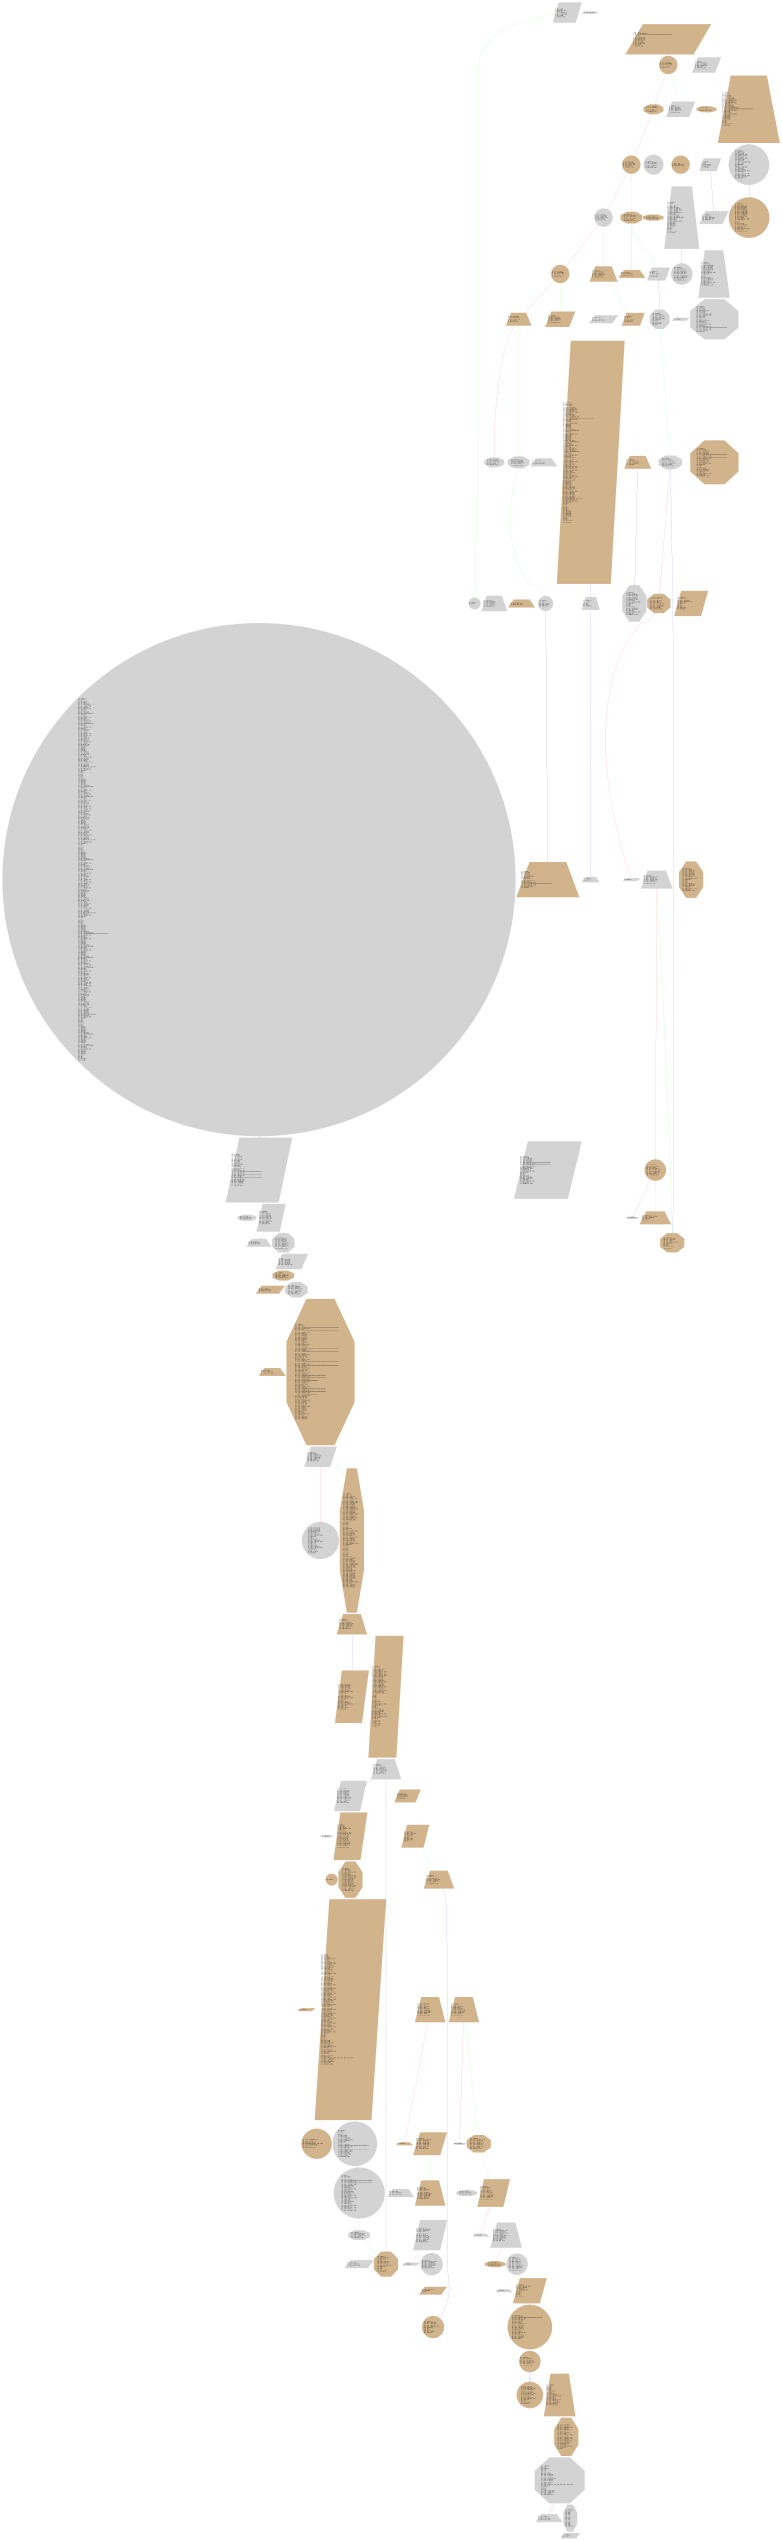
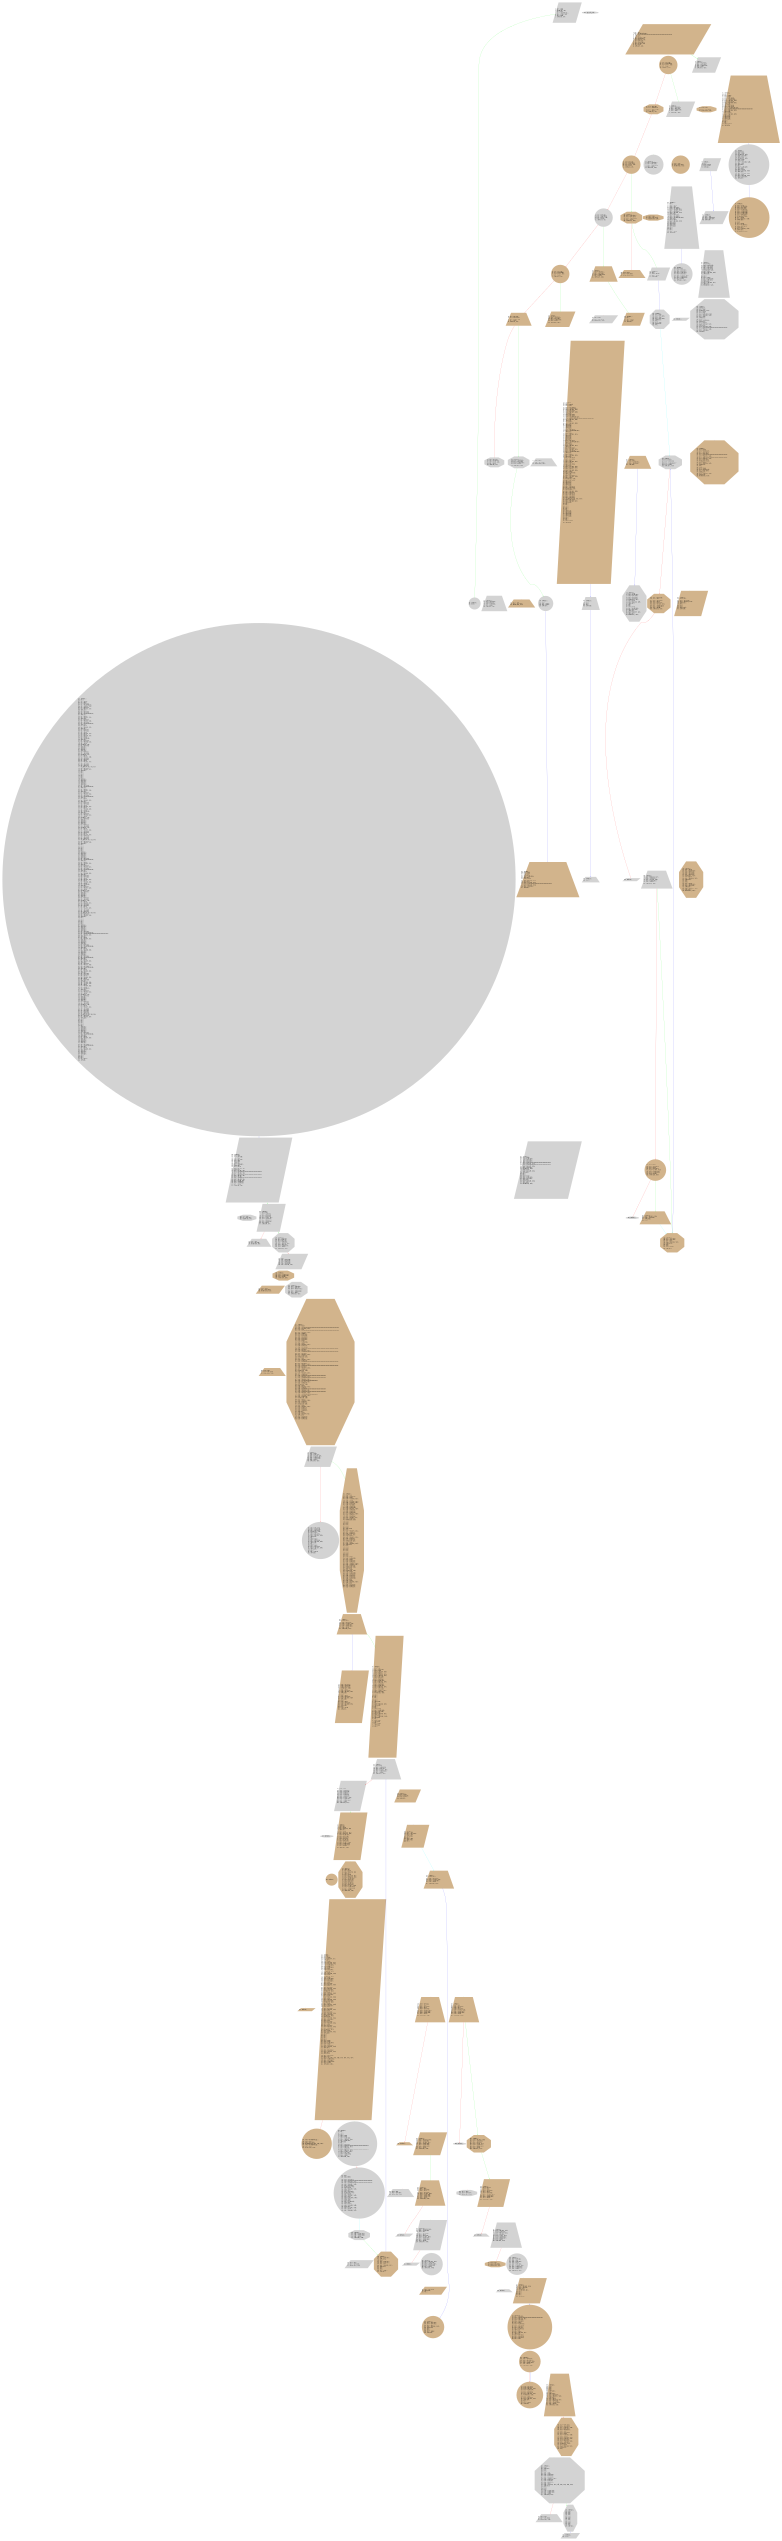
none -> (404, 2235)
